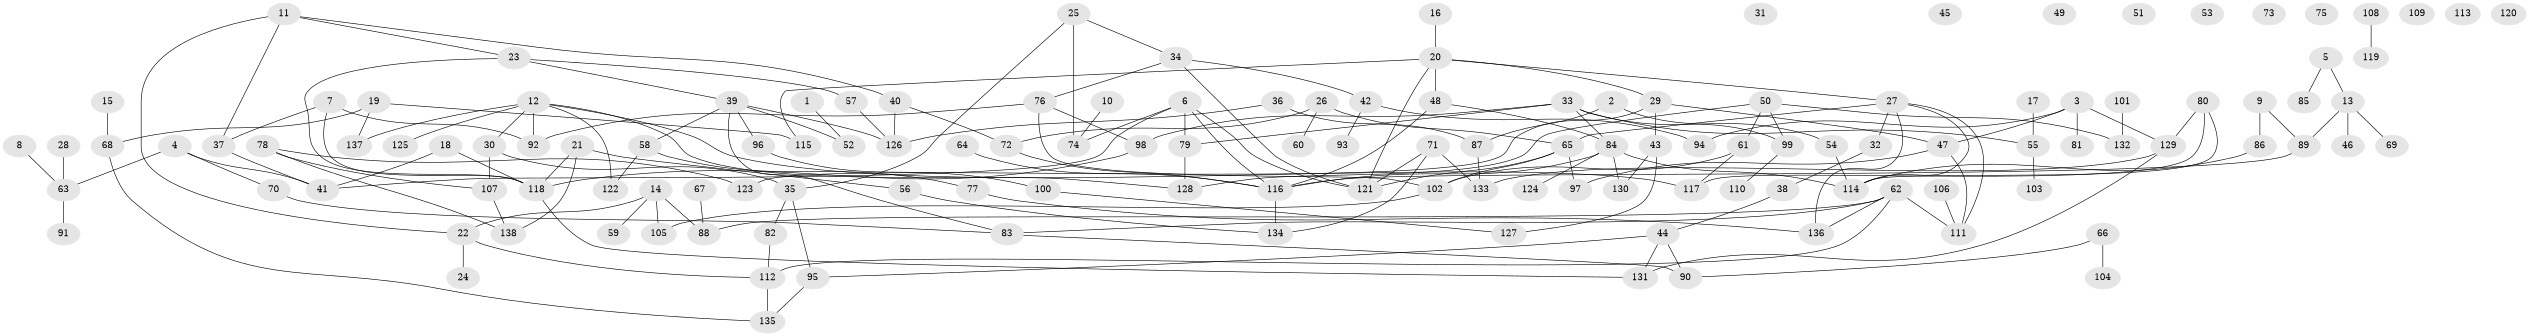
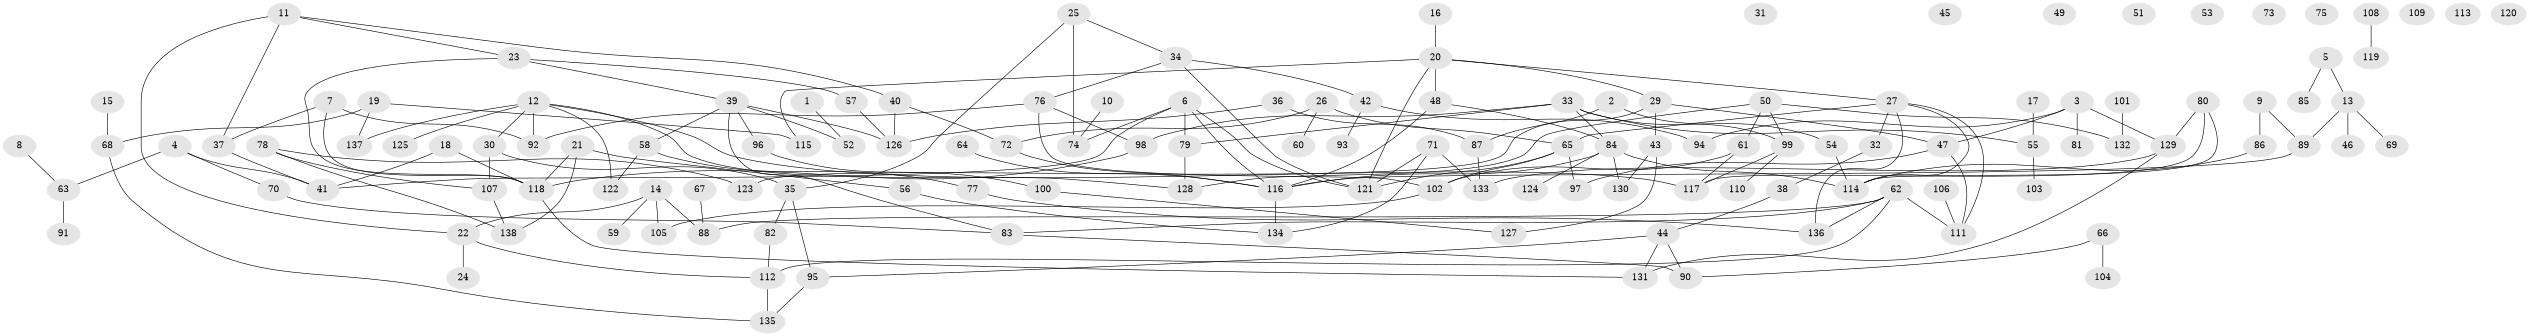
(64, 146) -> none
none -> (1740, 168)
